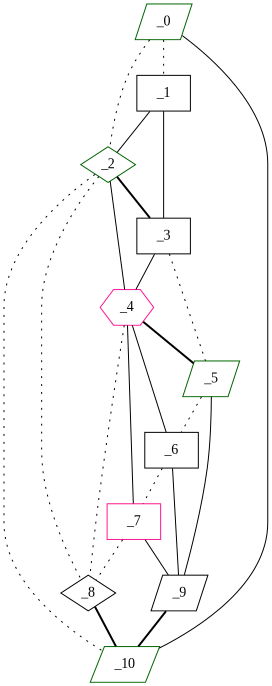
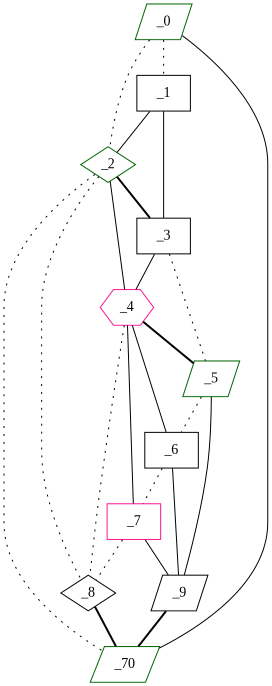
(125, 664) -> (125, 664)
